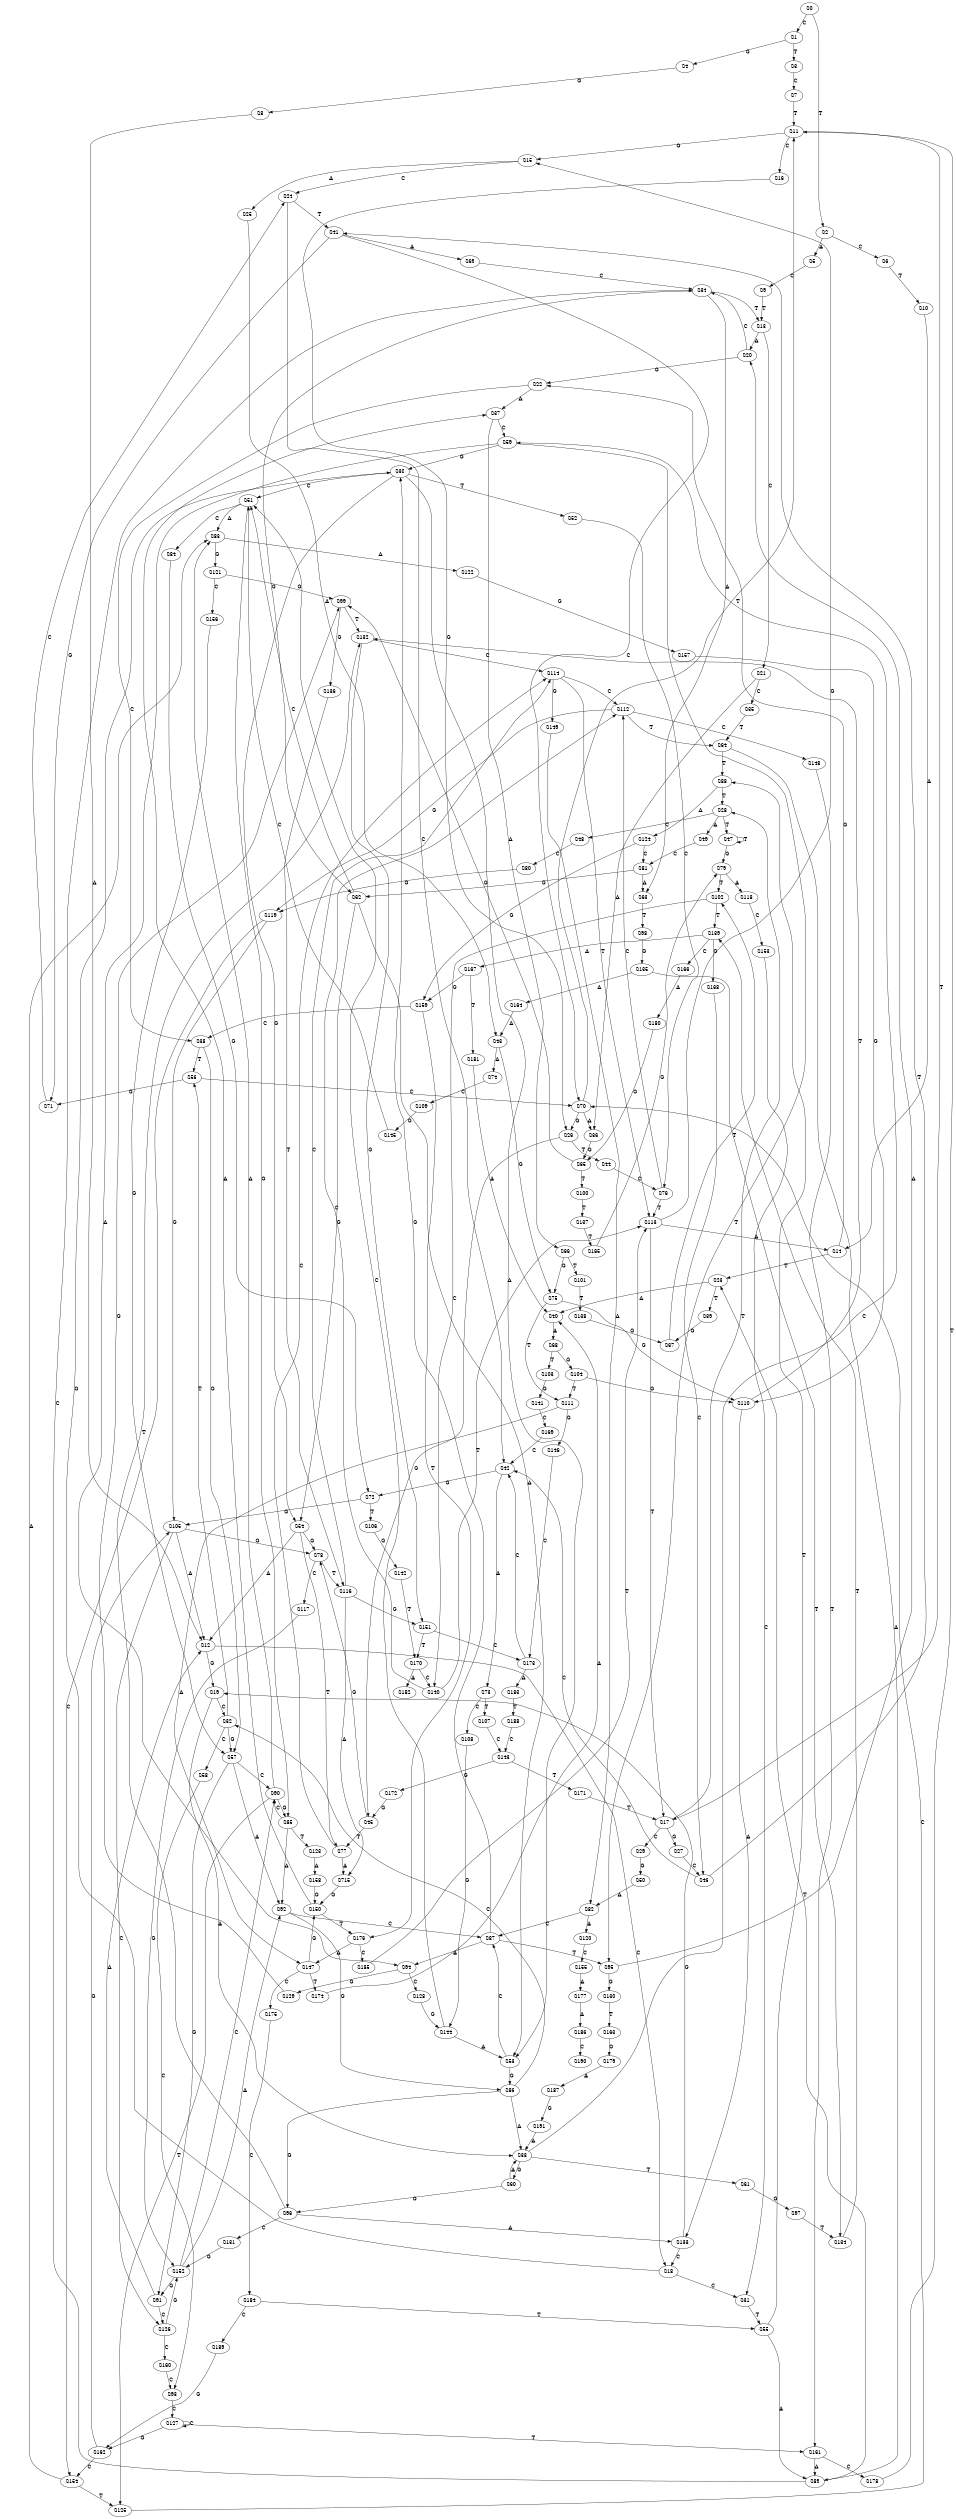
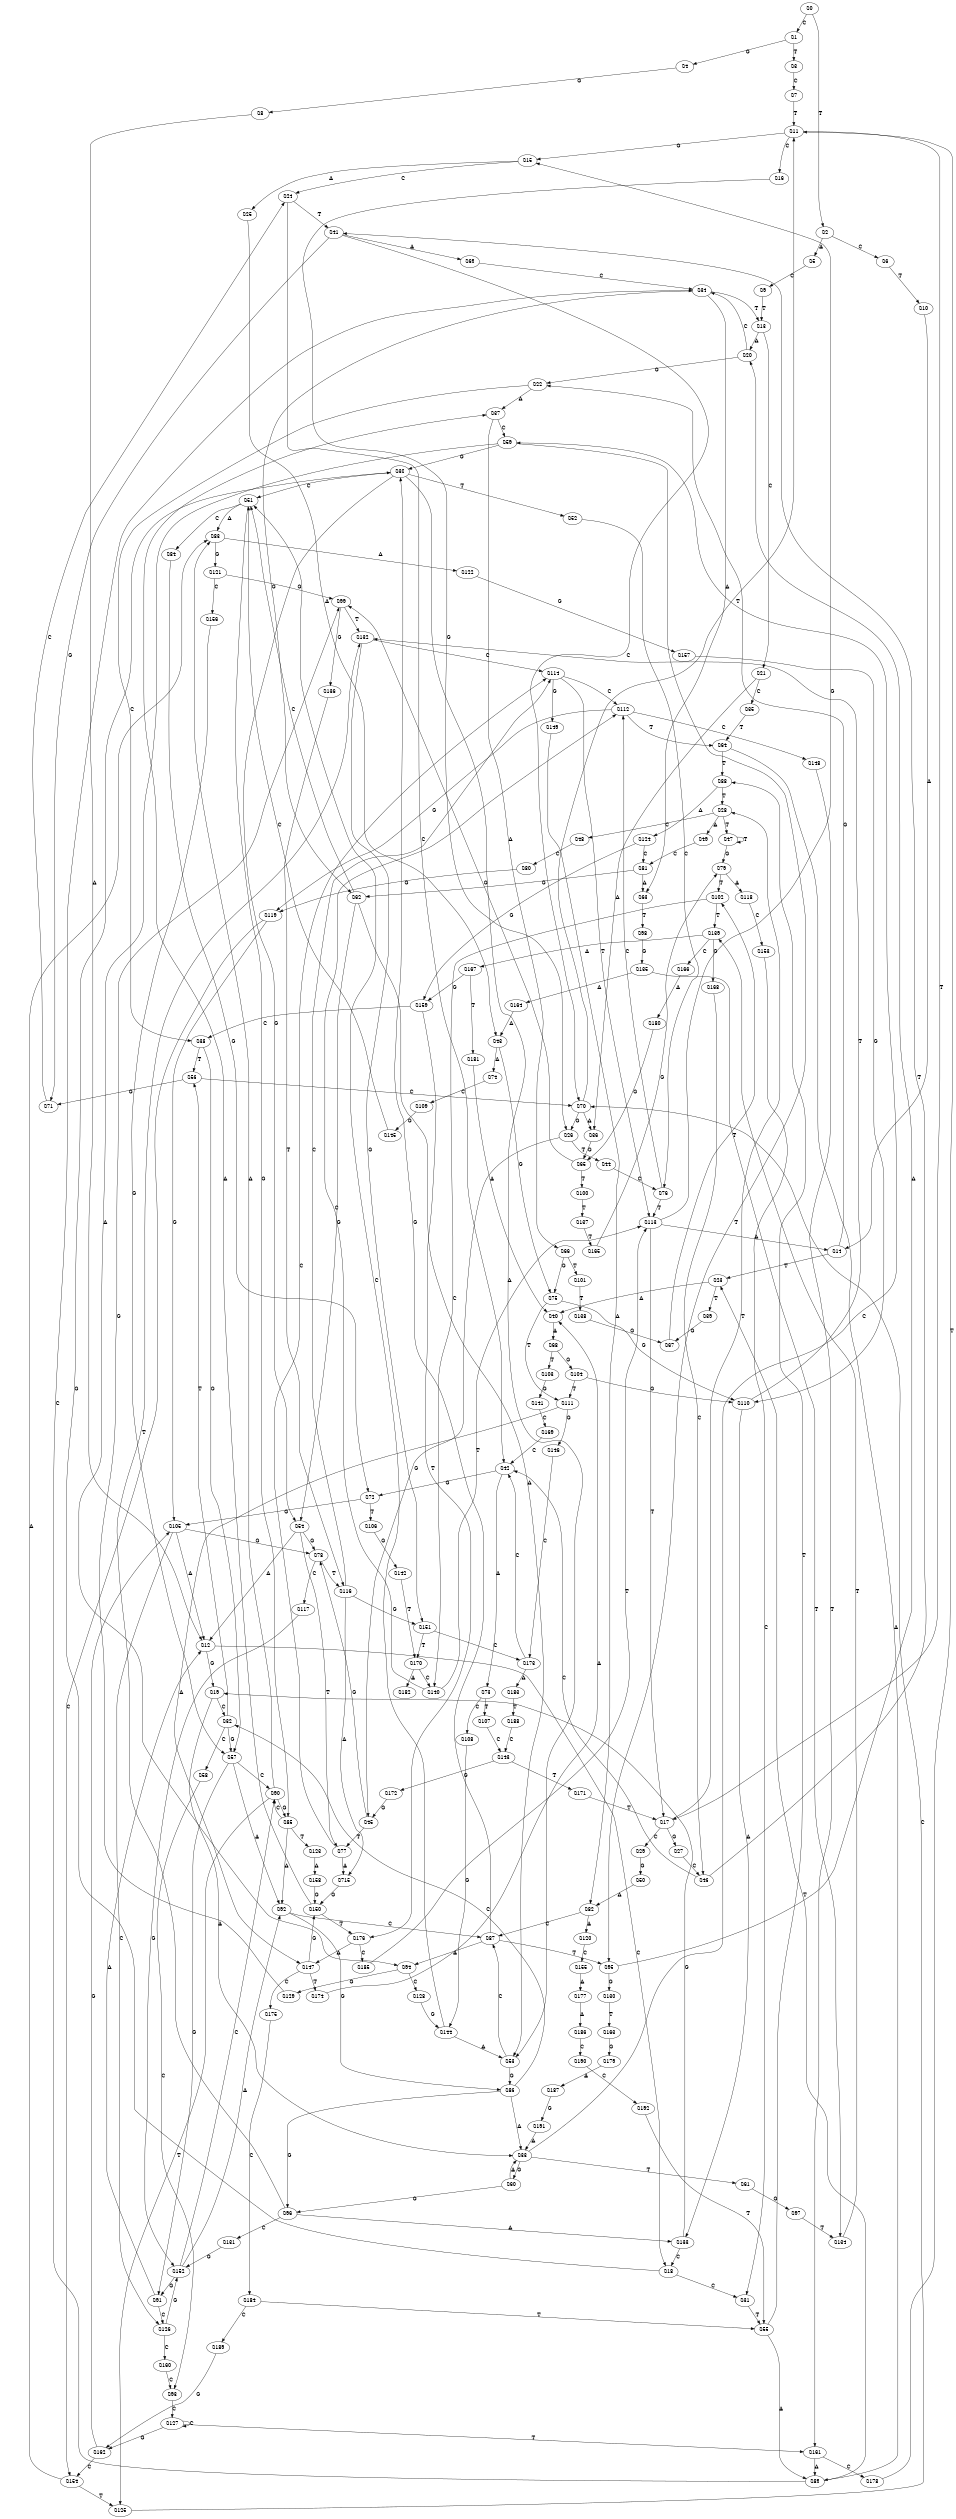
none -> (643, 2109)
